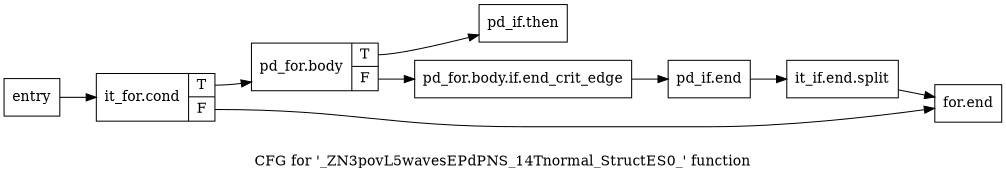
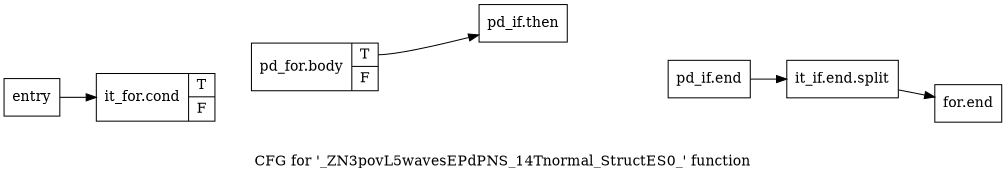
(523, 79) -> none
(228, 85) -> none
(570, 127) -> none
